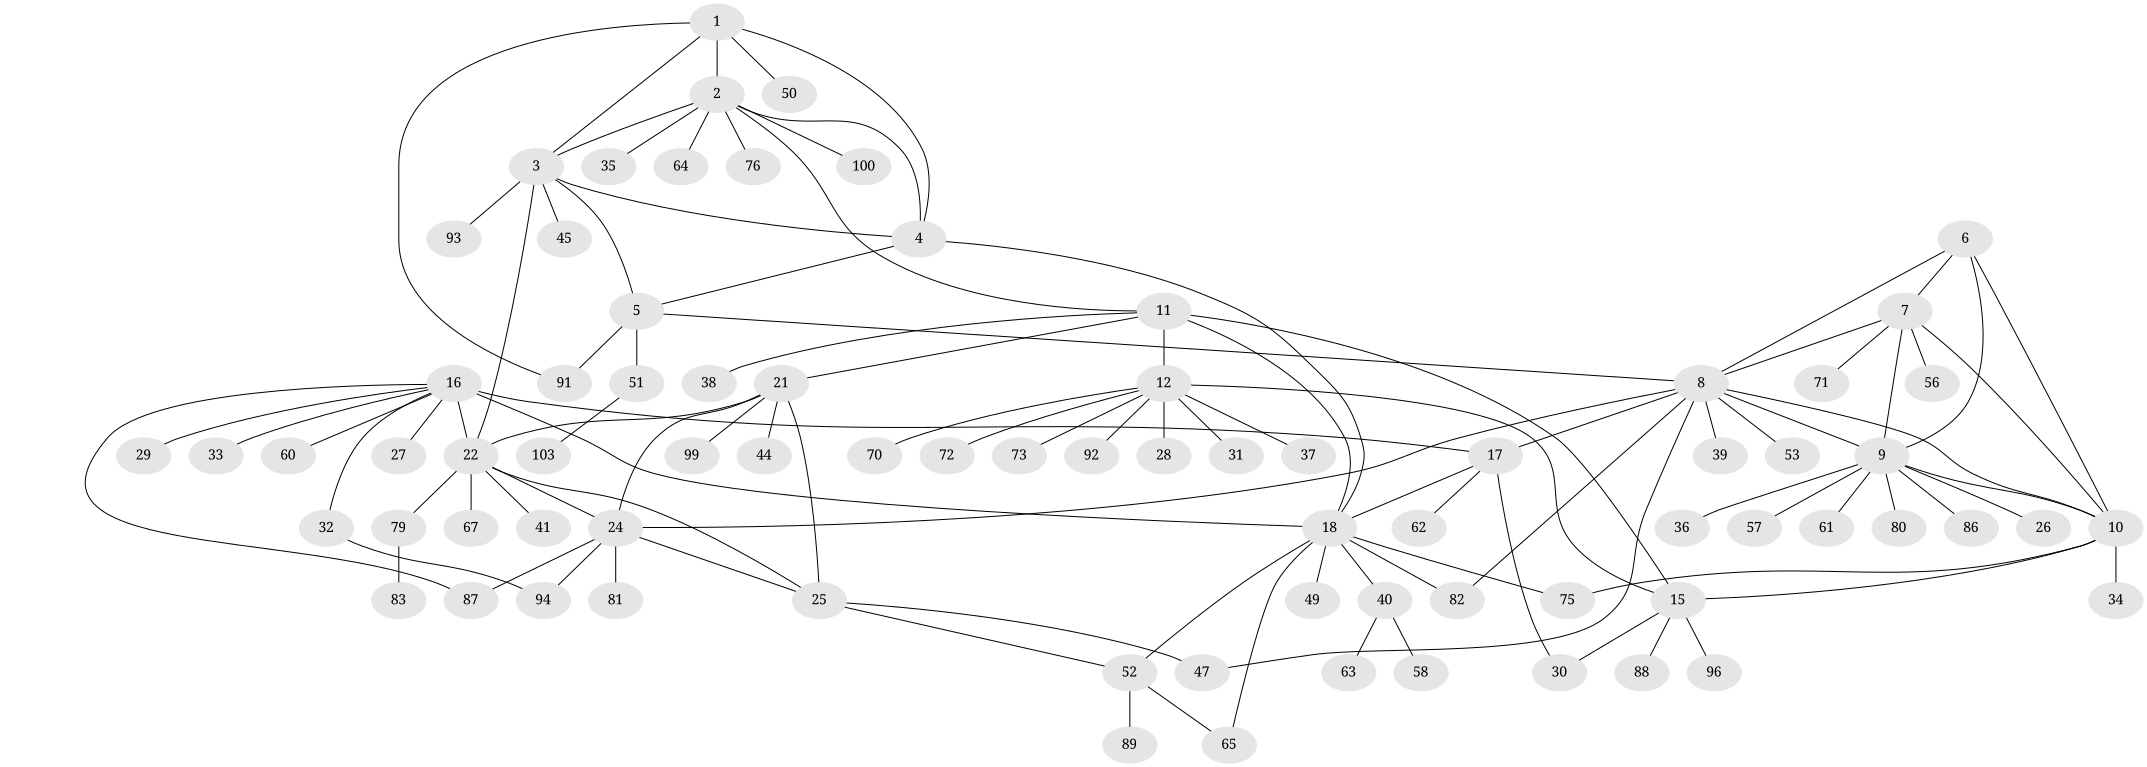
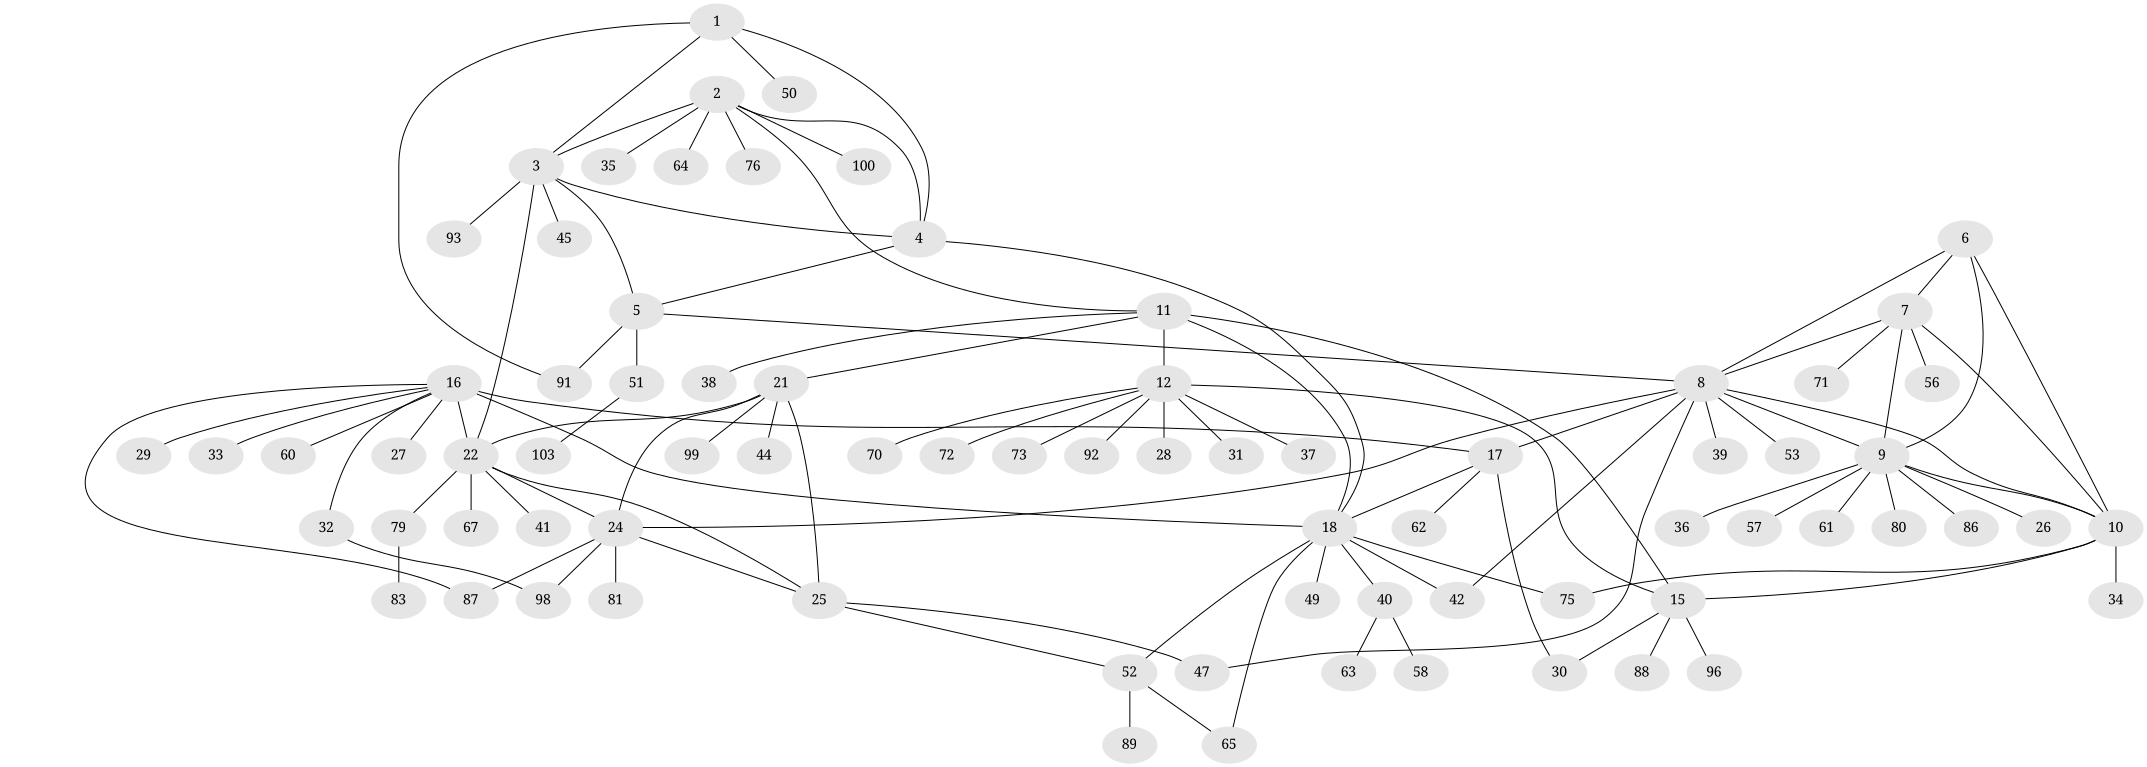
(717, 58) -> none
(543, 600) -> (543, 600)
(1457, 600) -> (1457, 600)
